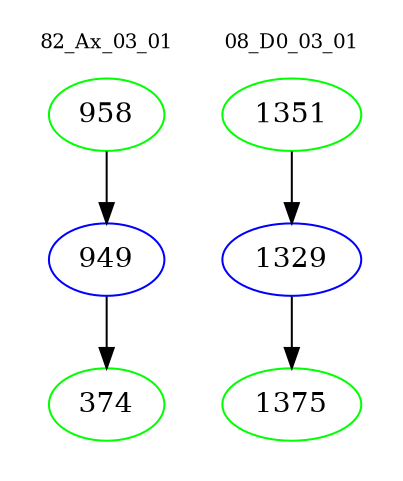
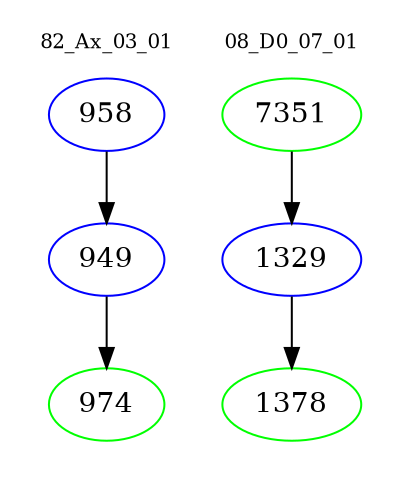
(292, 43) -> (292, 43)
(107, 115) -> (107, 115)
(292, 115) -> (292, 115)
(107, 405) -> (107, 405)
(292, 405) -> (292, 405)
